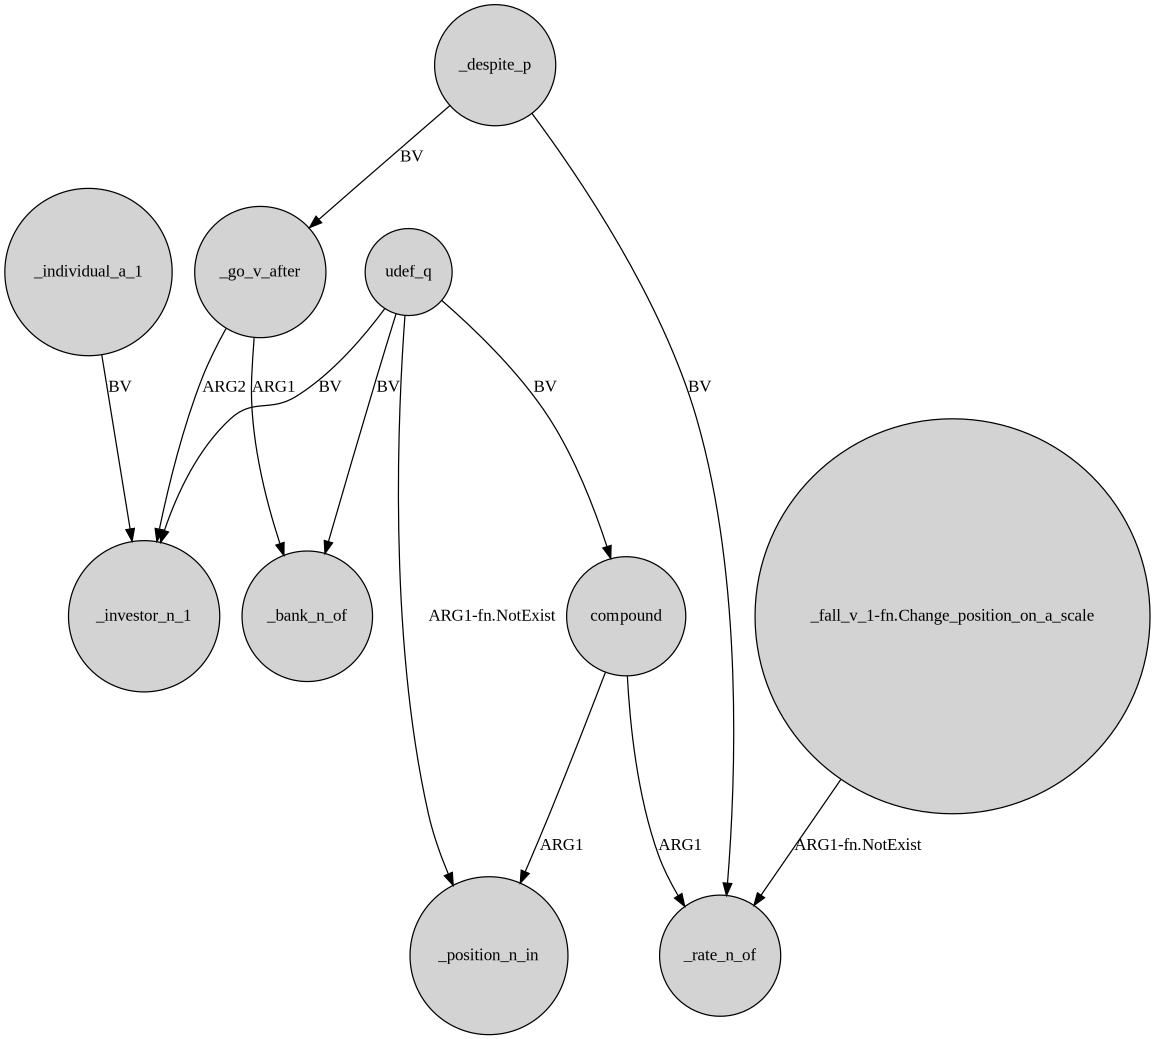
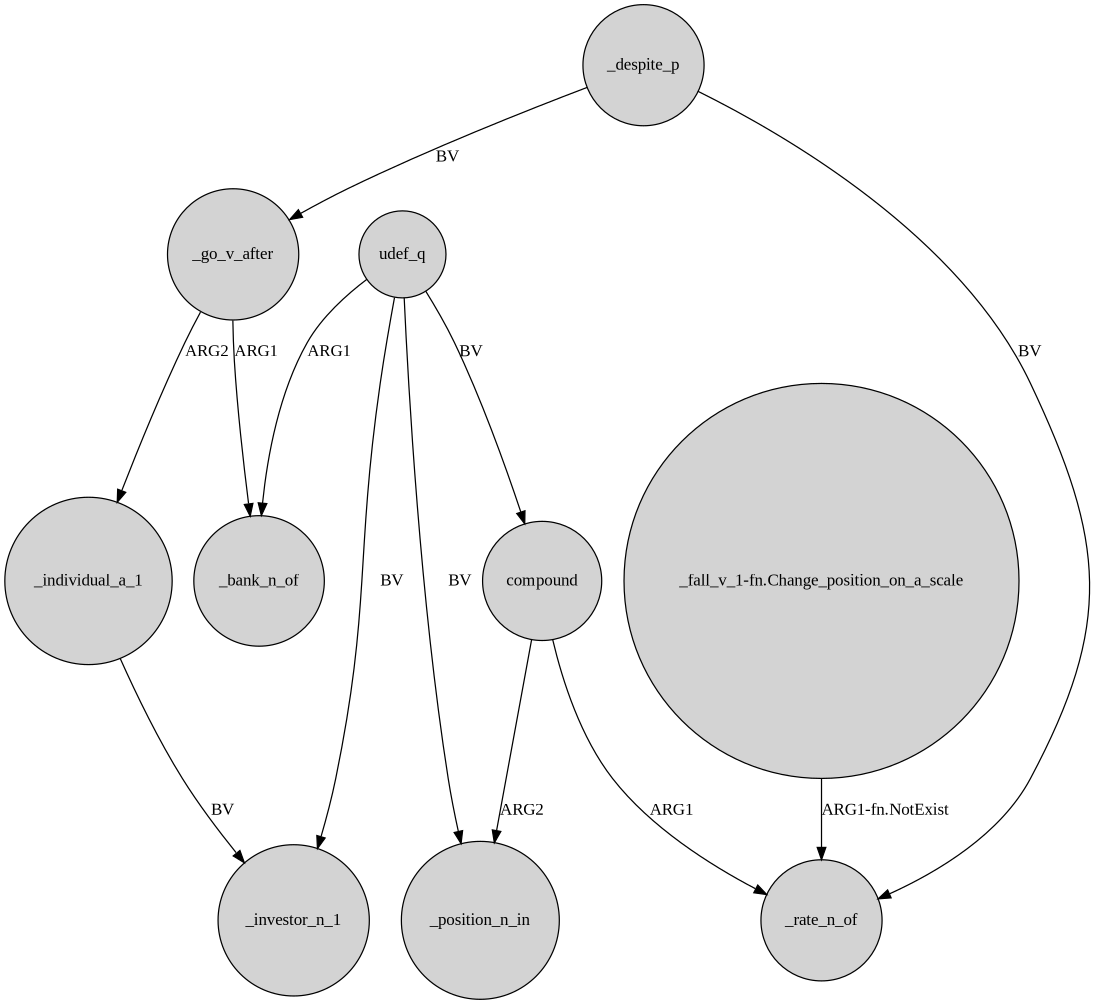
(388, 387) -> (330, 352)
(186, 426) -> (159, 400)
(492, 616) -> (460, 581)
(562, 845) -> (522, 810)
